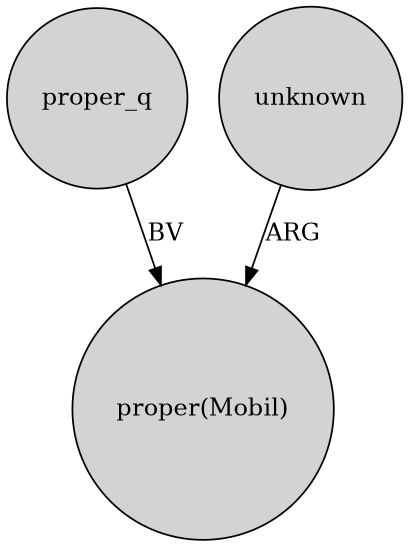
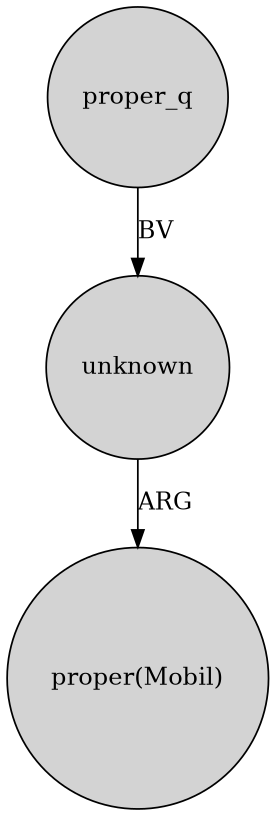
(141, 226) -> (138, 223)
